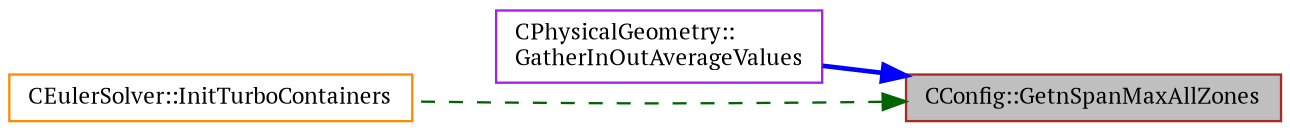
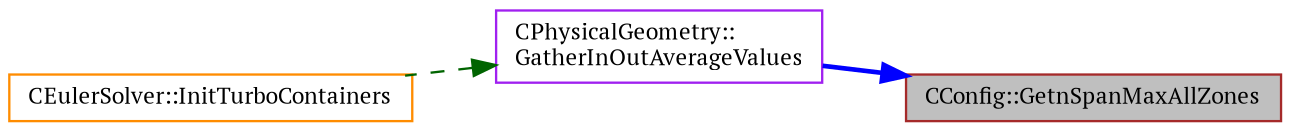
(647, 103) -> (439, 72)
